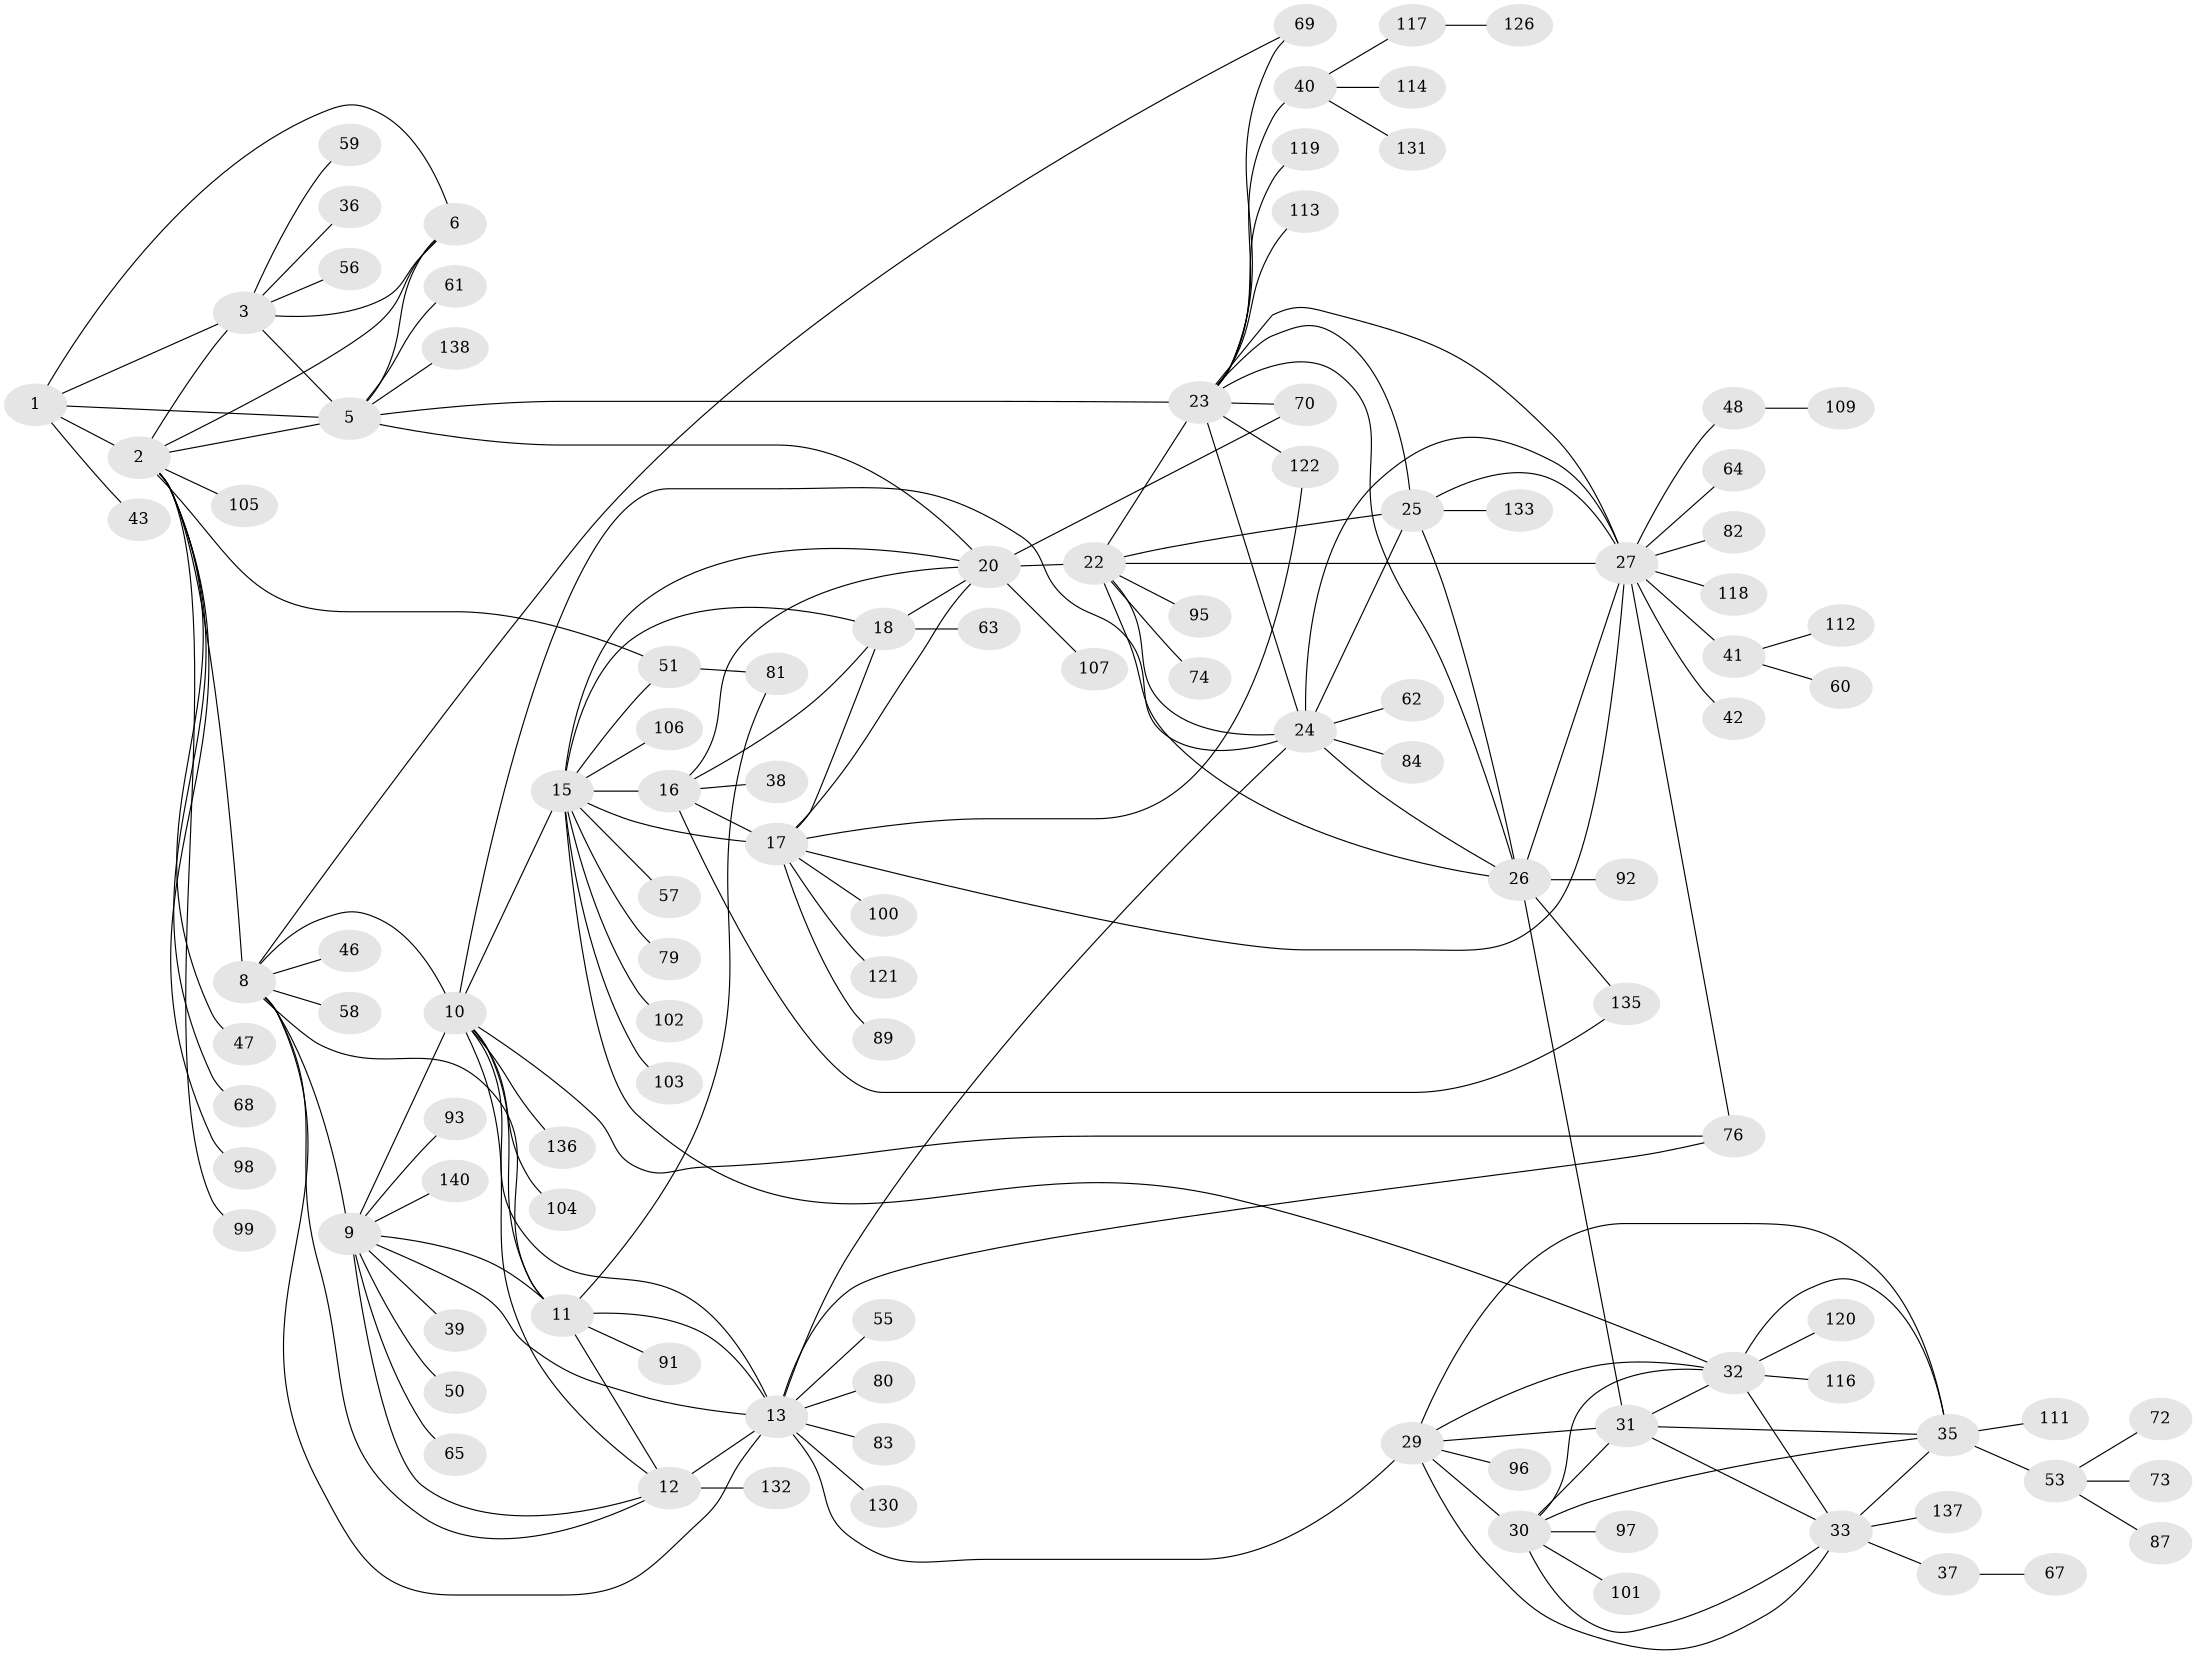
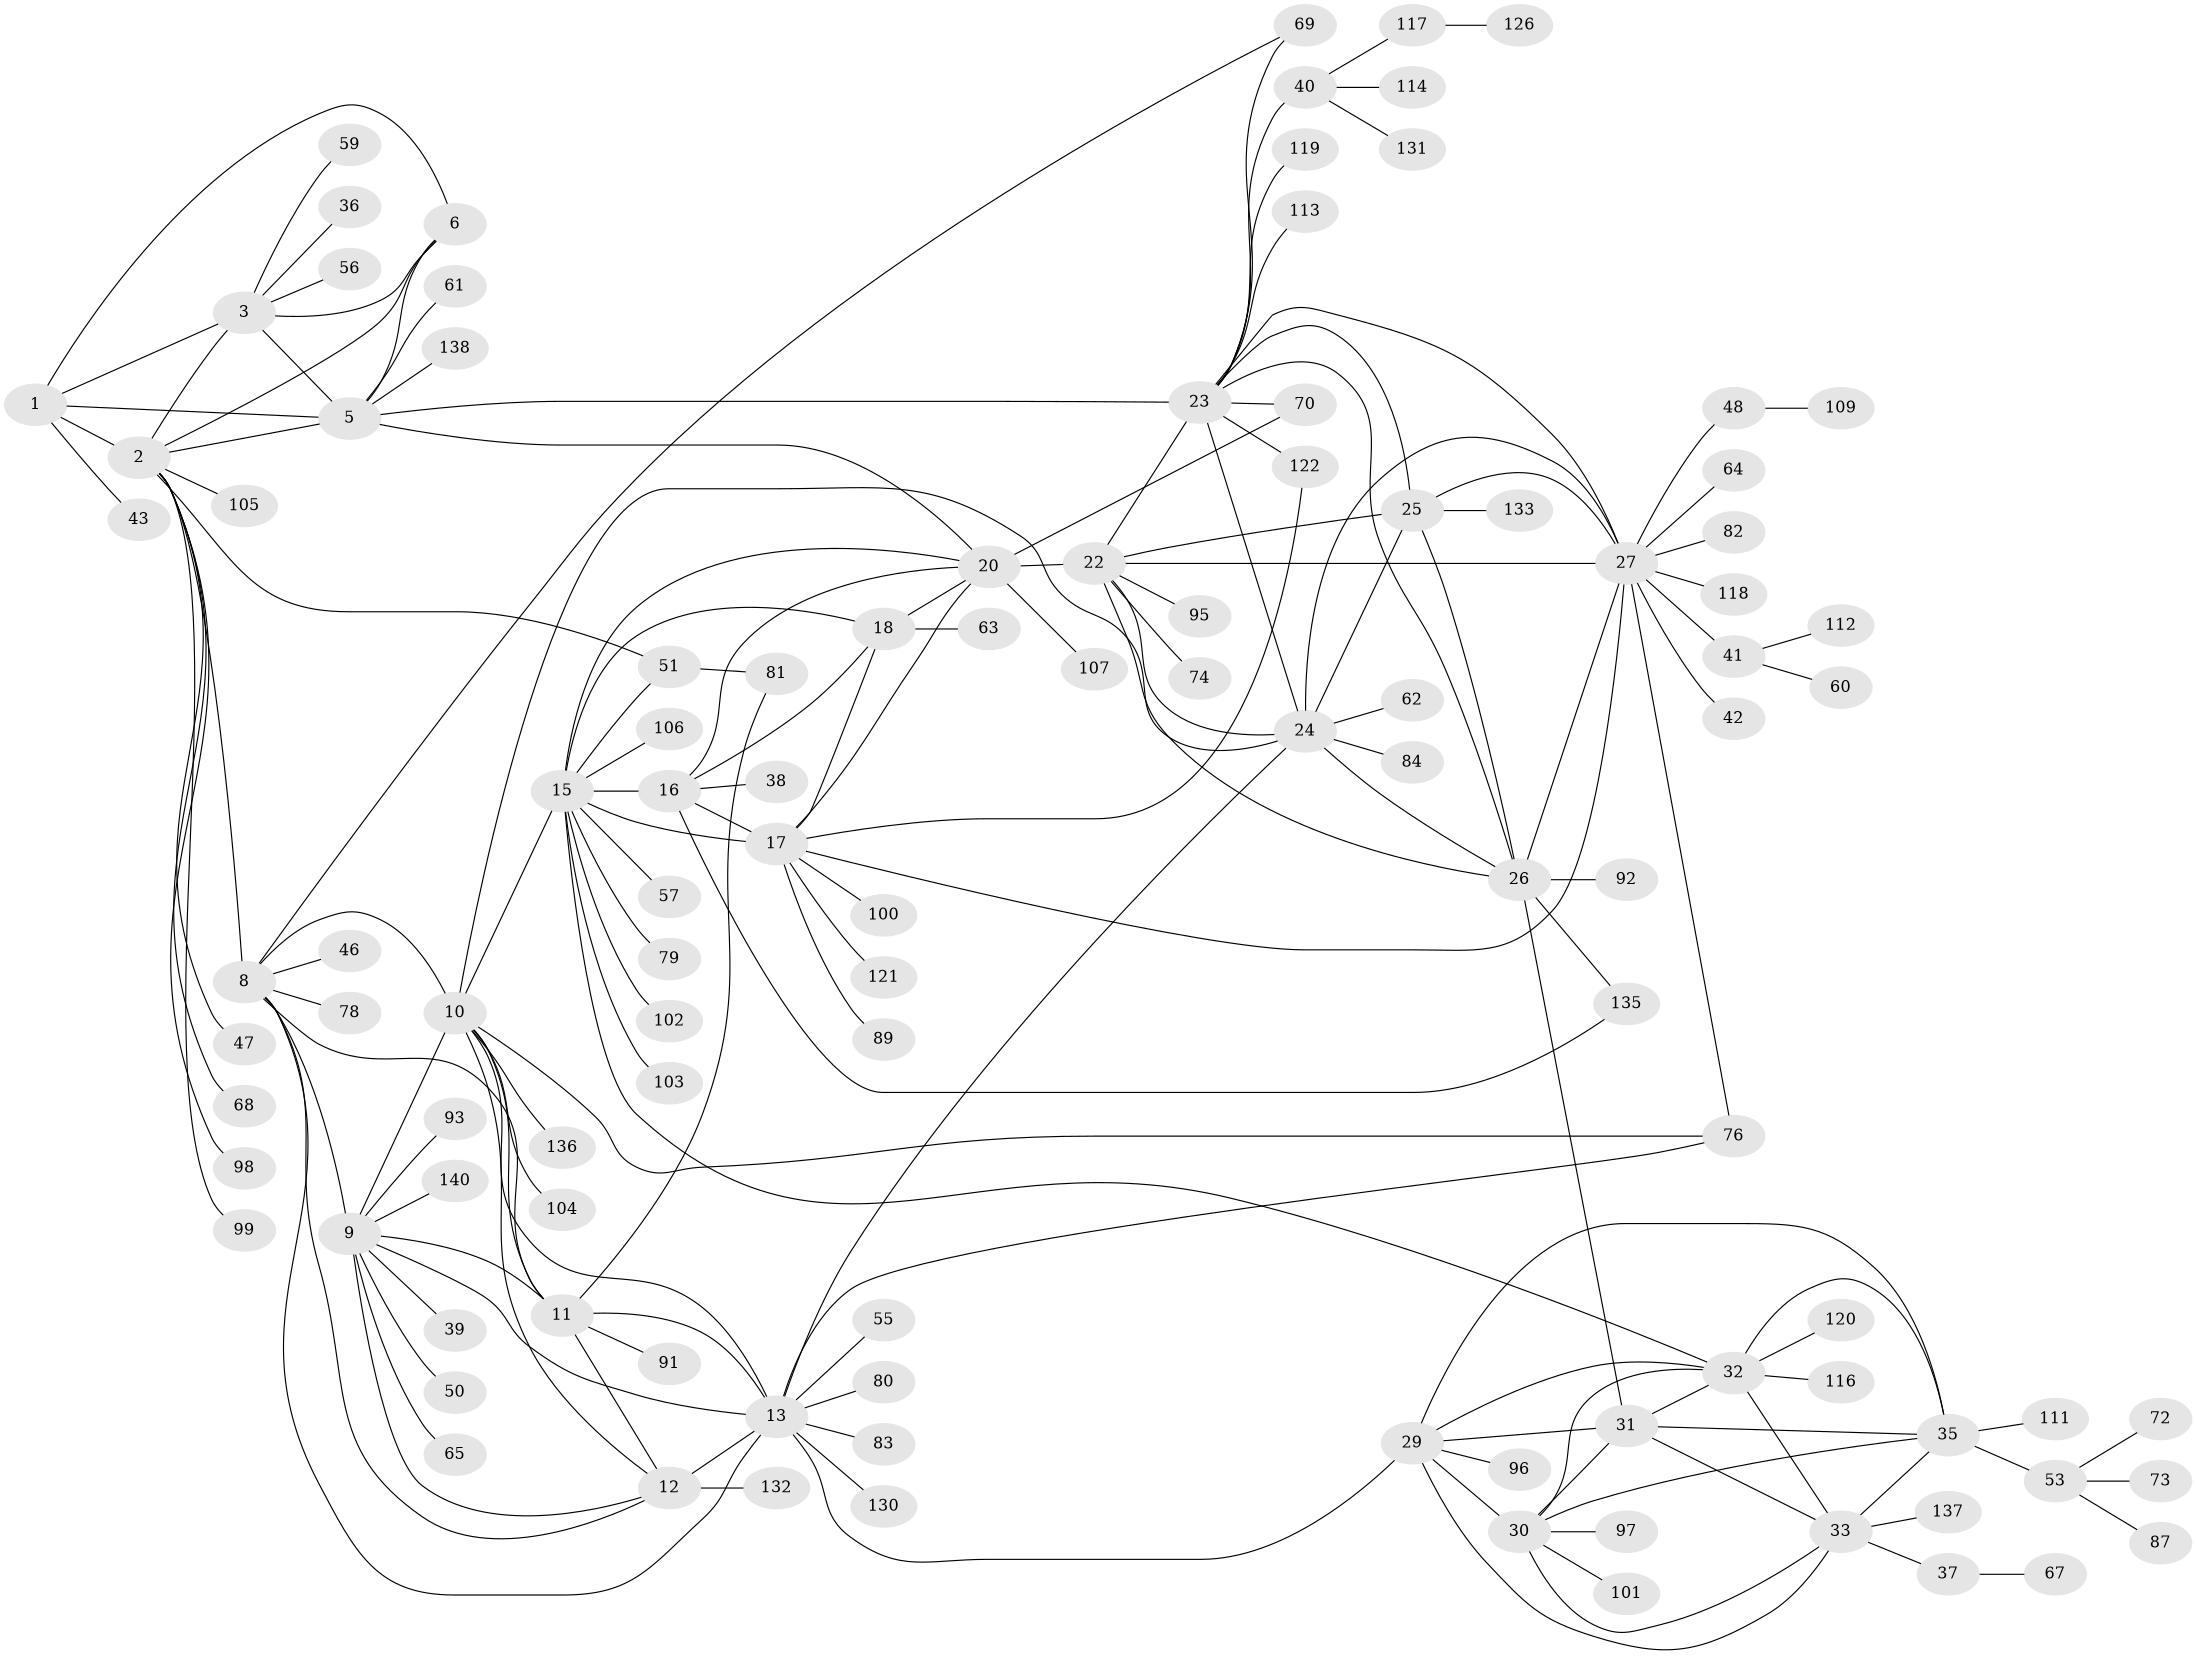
(350, 1013) -> (350, 1013)
